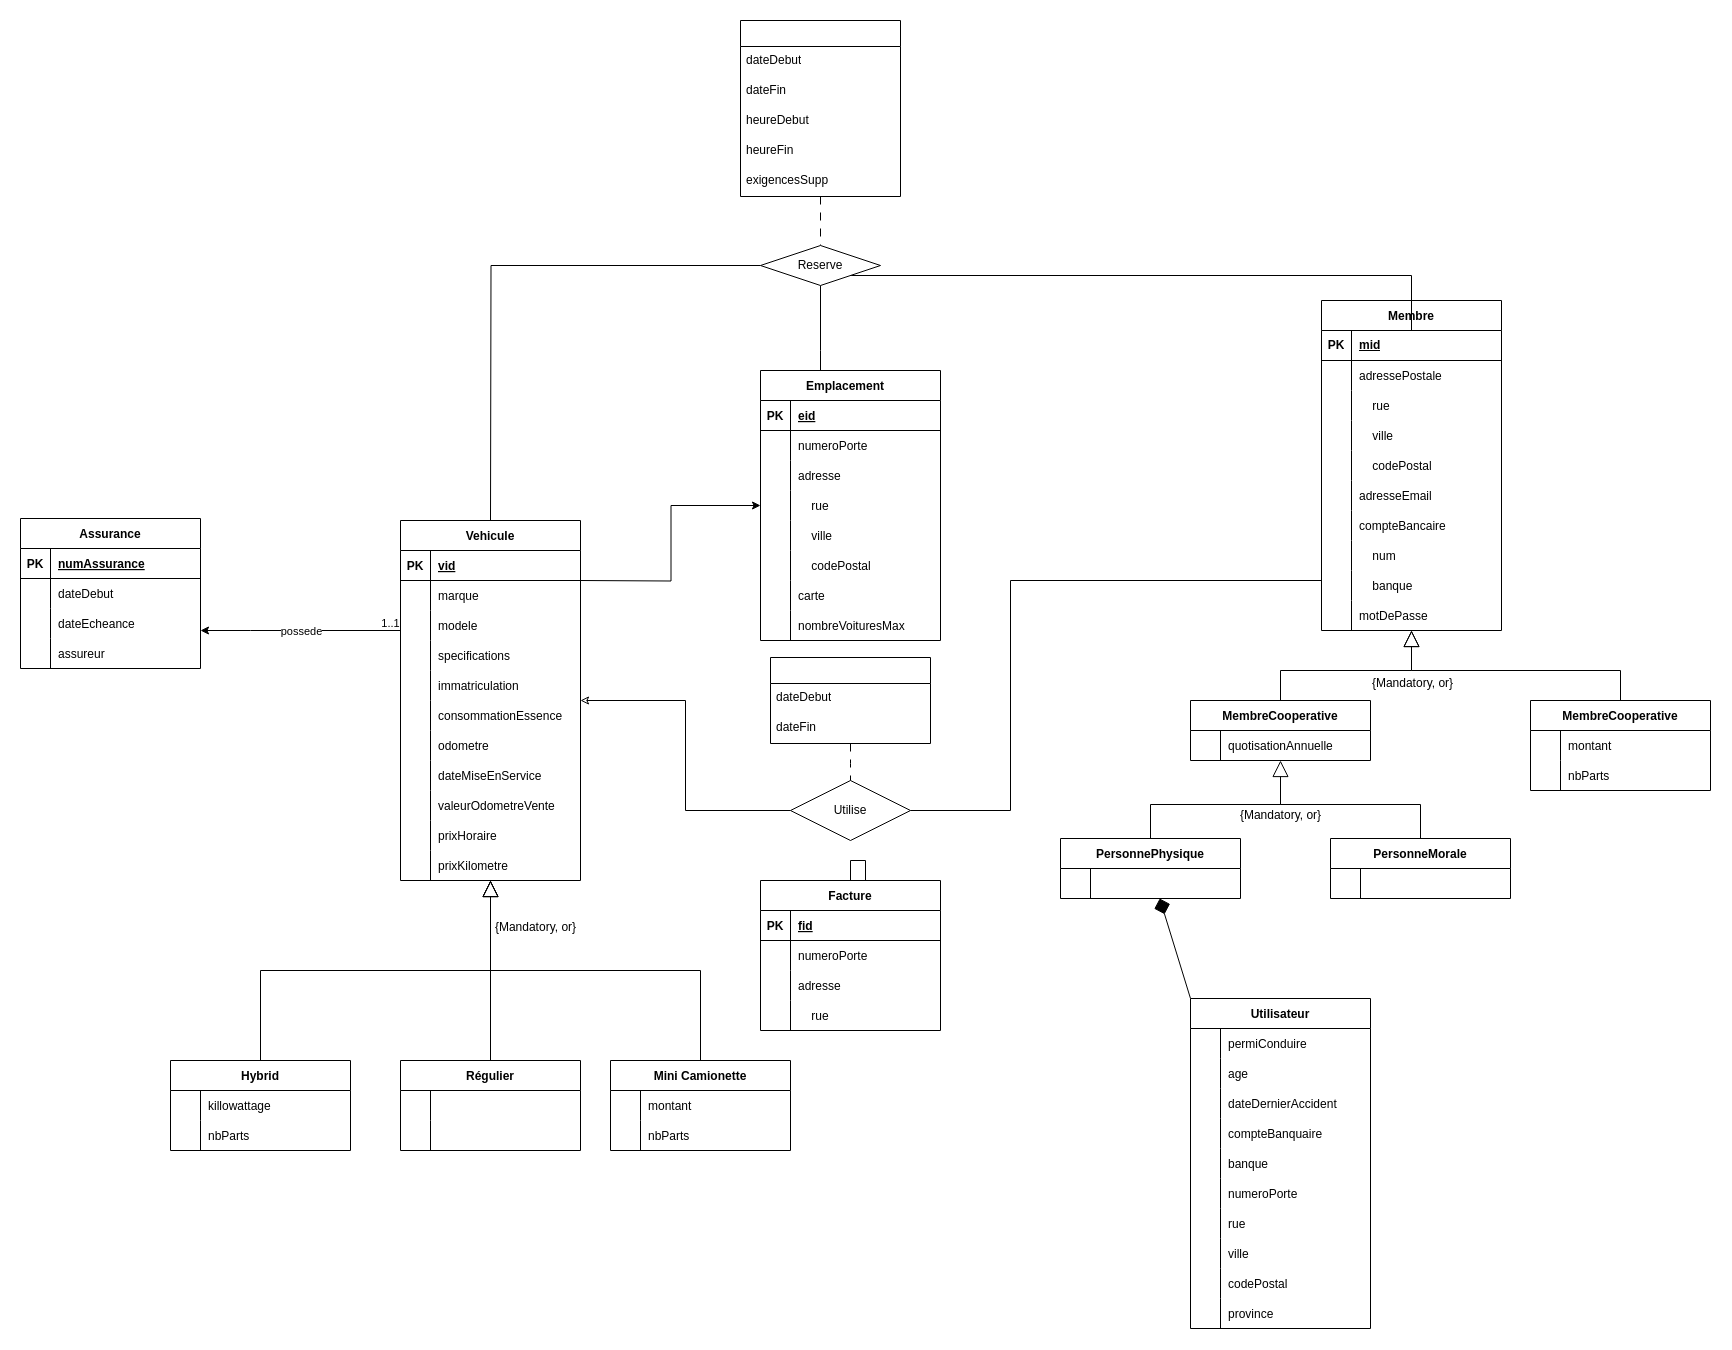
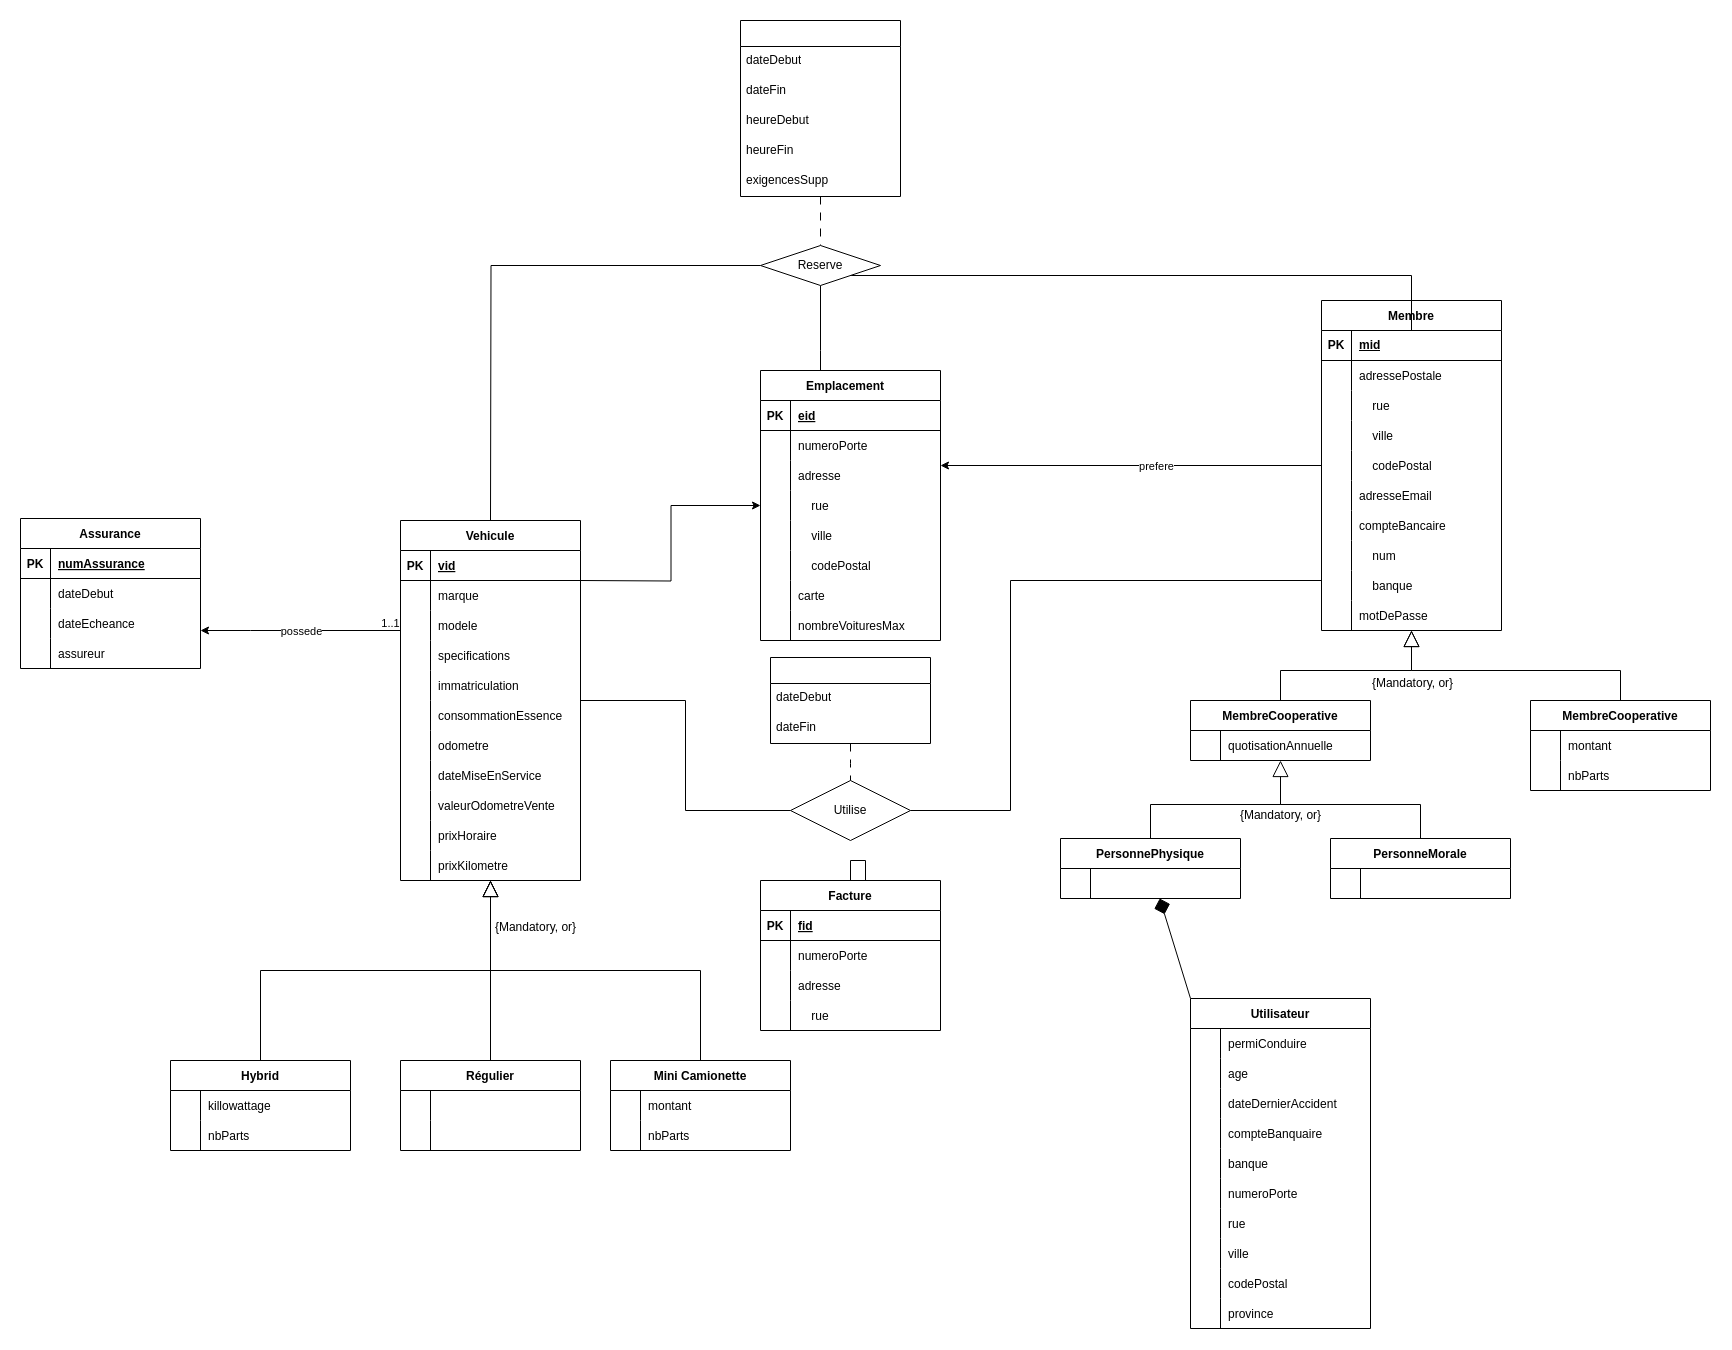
none -> (1133, 466)
(588, 701) -> (586, 701)
